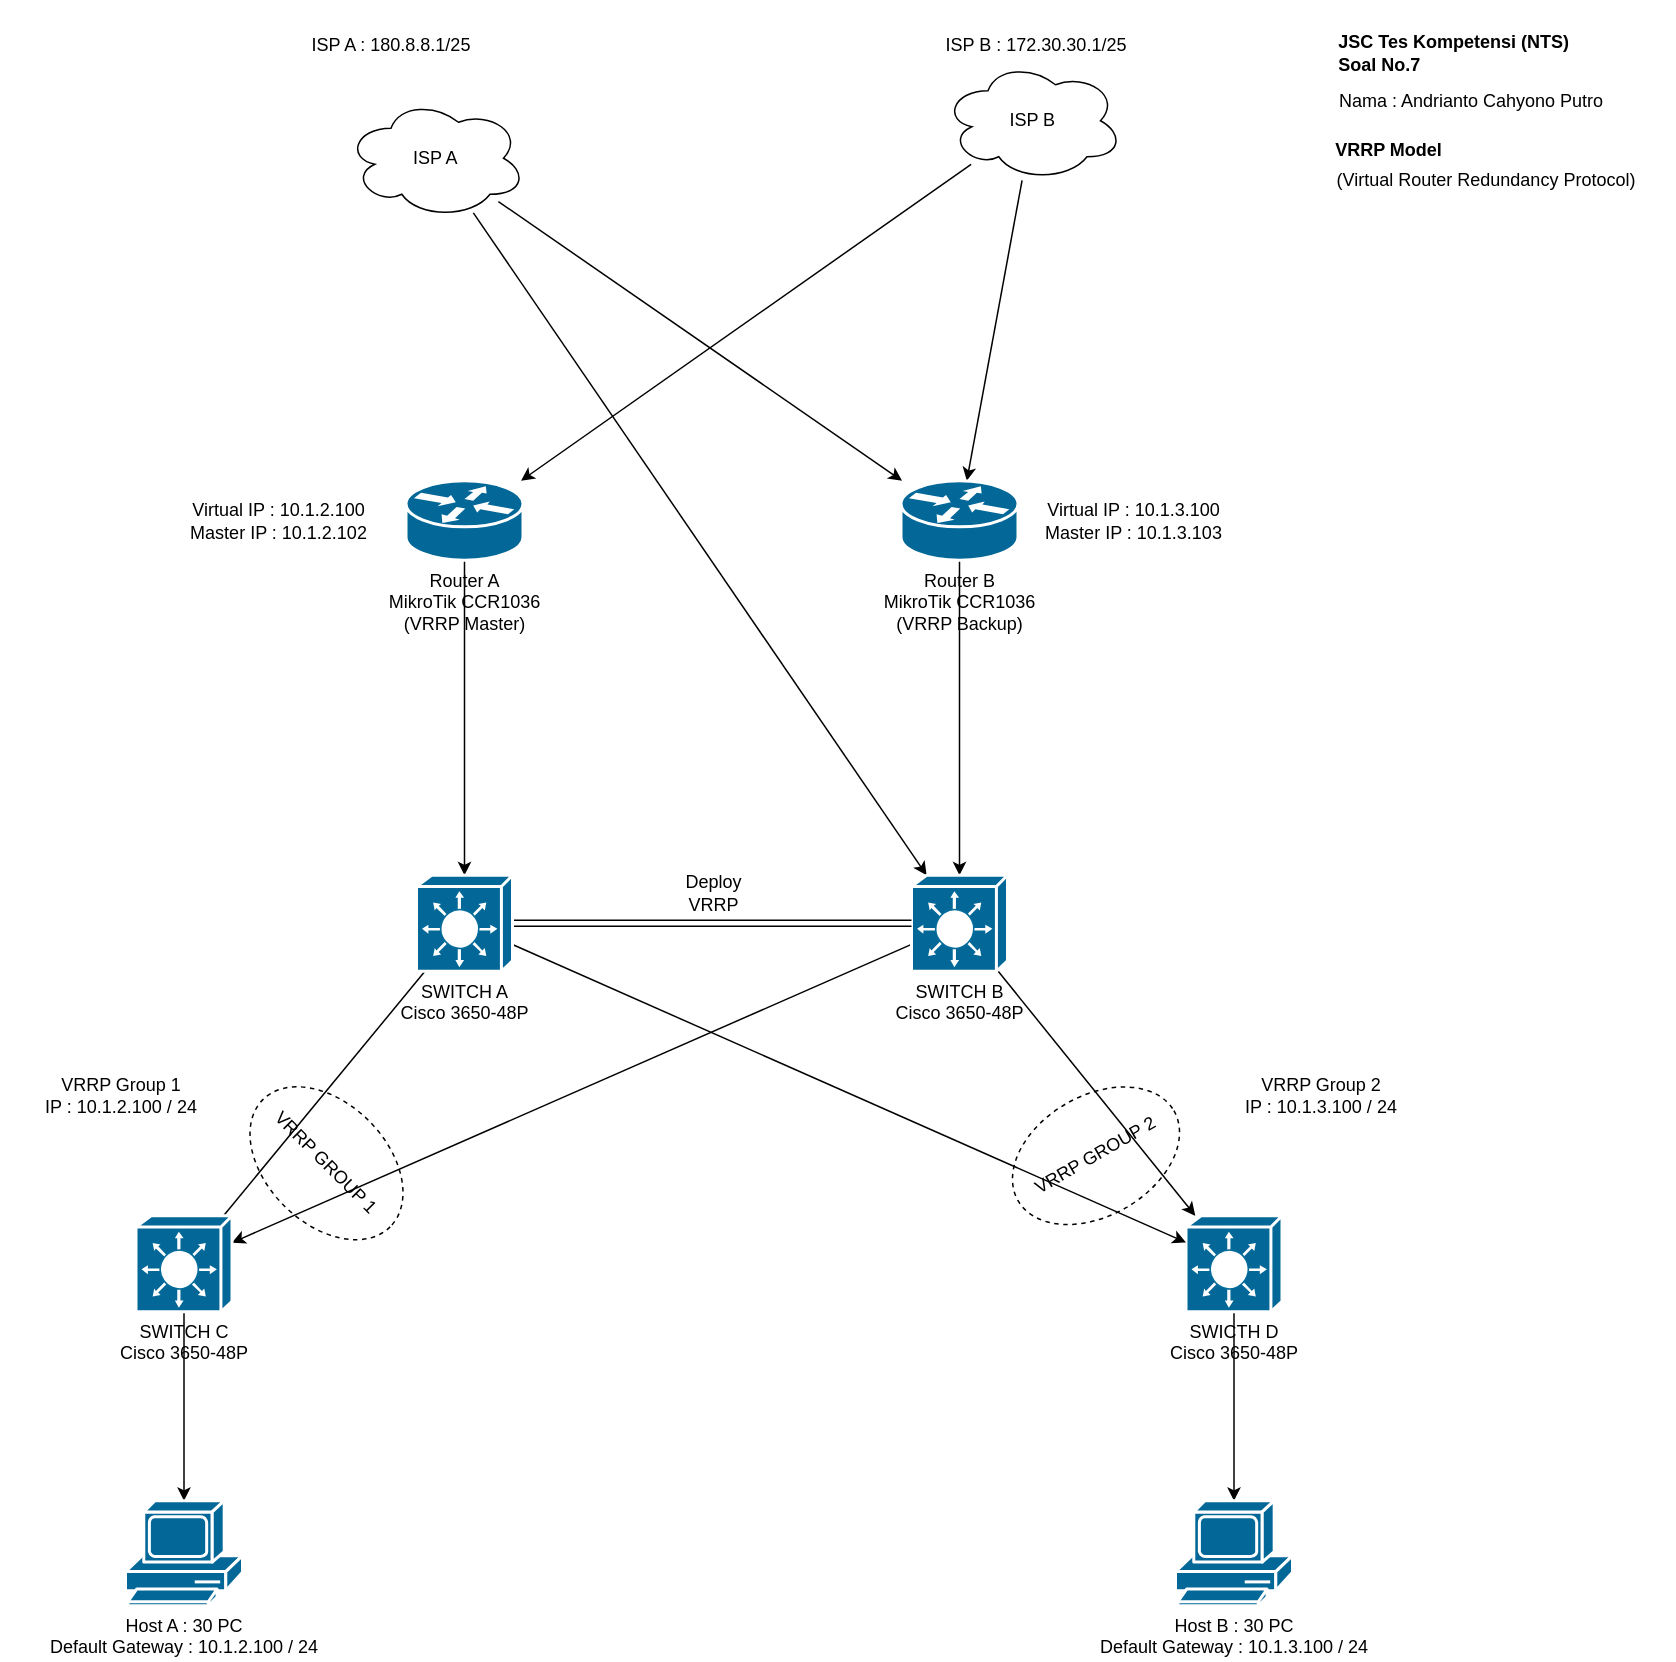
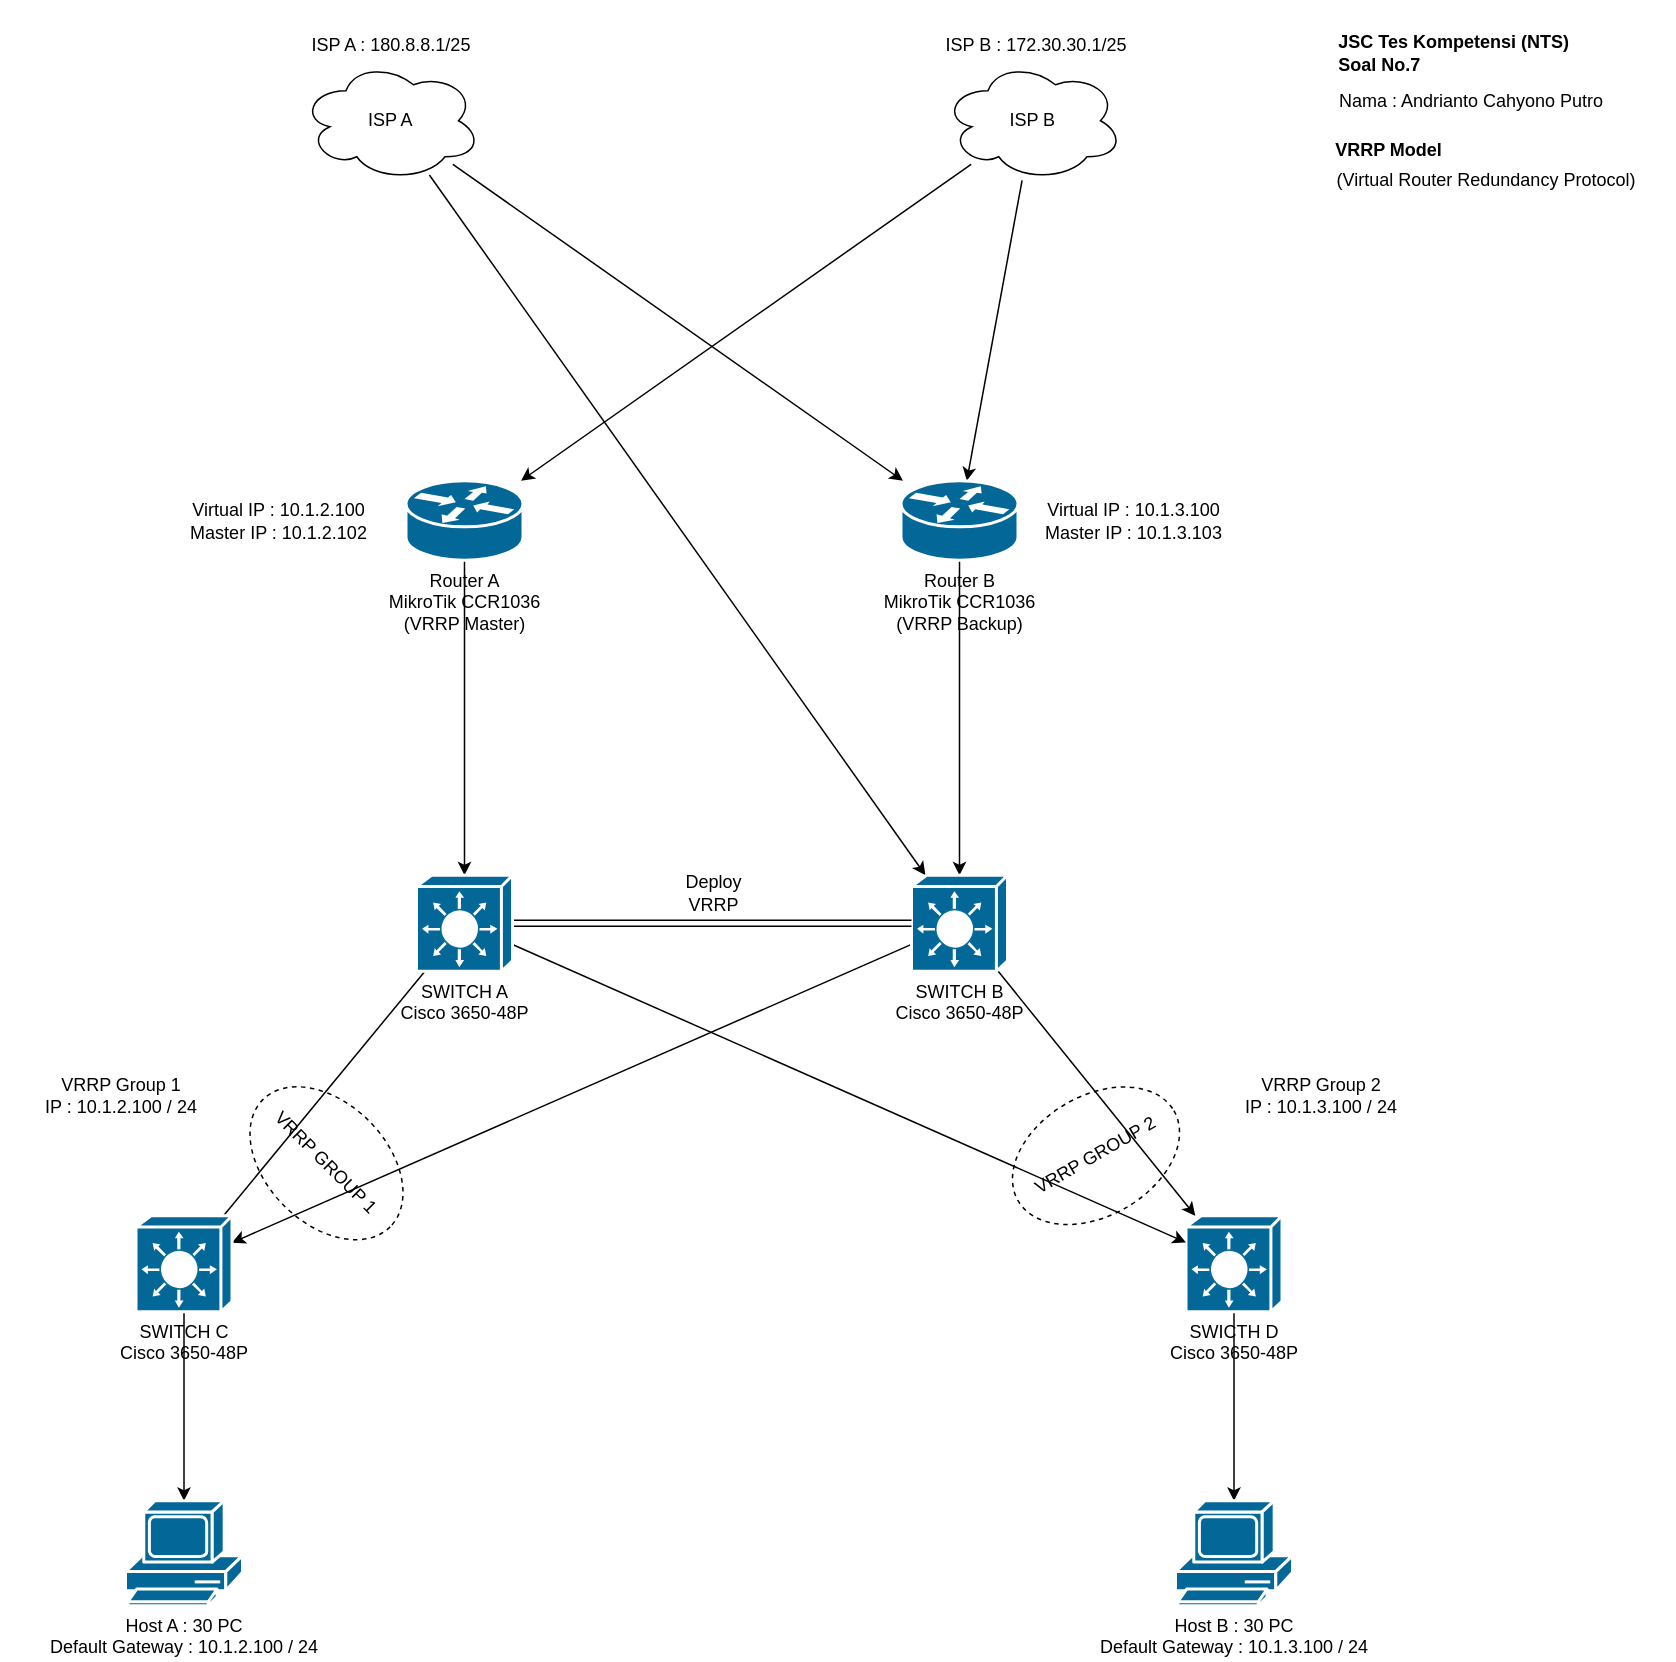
(436, 158) -> (391, 121)
